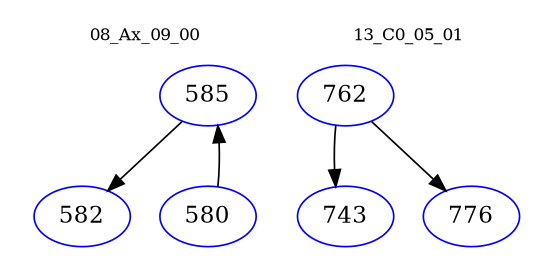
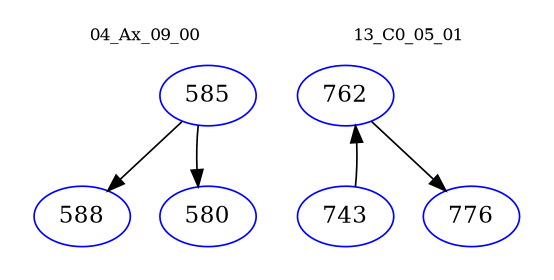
(145, 36) -> (145, 36)
(334, 148) -> (357, 165)
(219, 165) -> (197, 148)
(82, 216) -> (82, 216)
